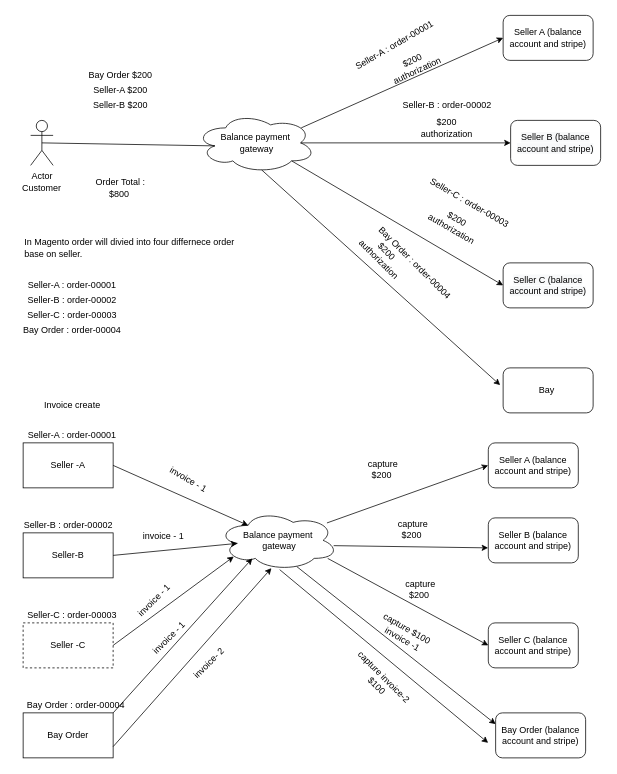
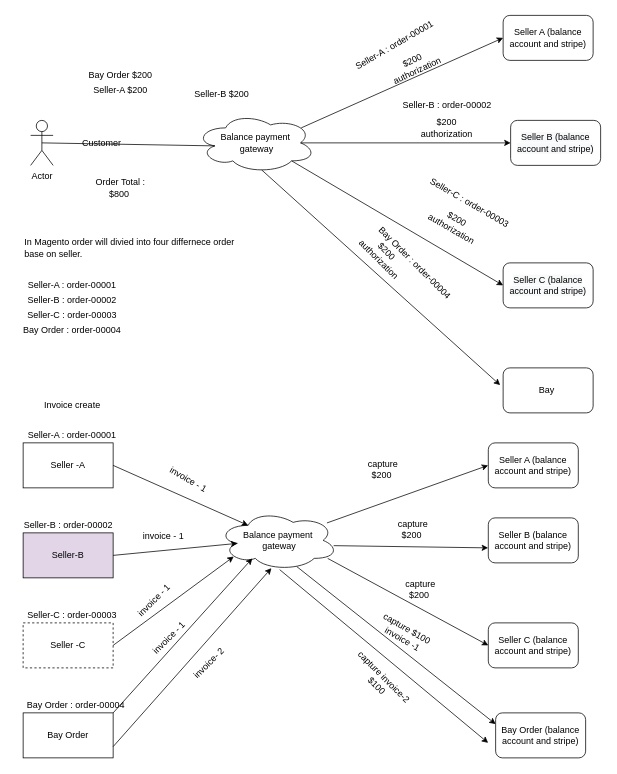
(120, 105) -> (222, 94)
(42, 188) -> (102, 143)
(68, 555) -> (68, 555)
